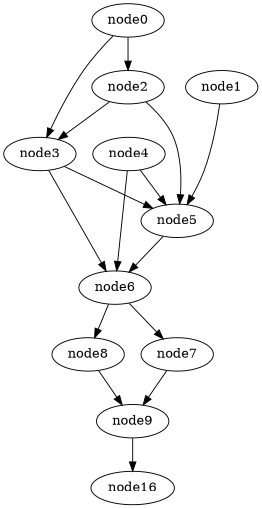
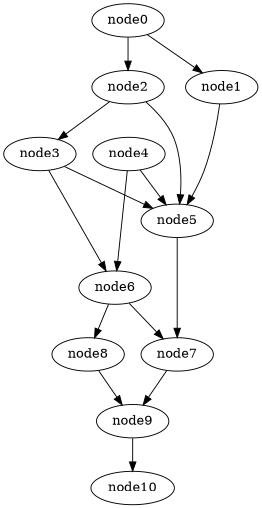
(77, 80) -> (171, 51)
(149, 251) -> (177, 283)
(133, 488) -> (133, 488)
